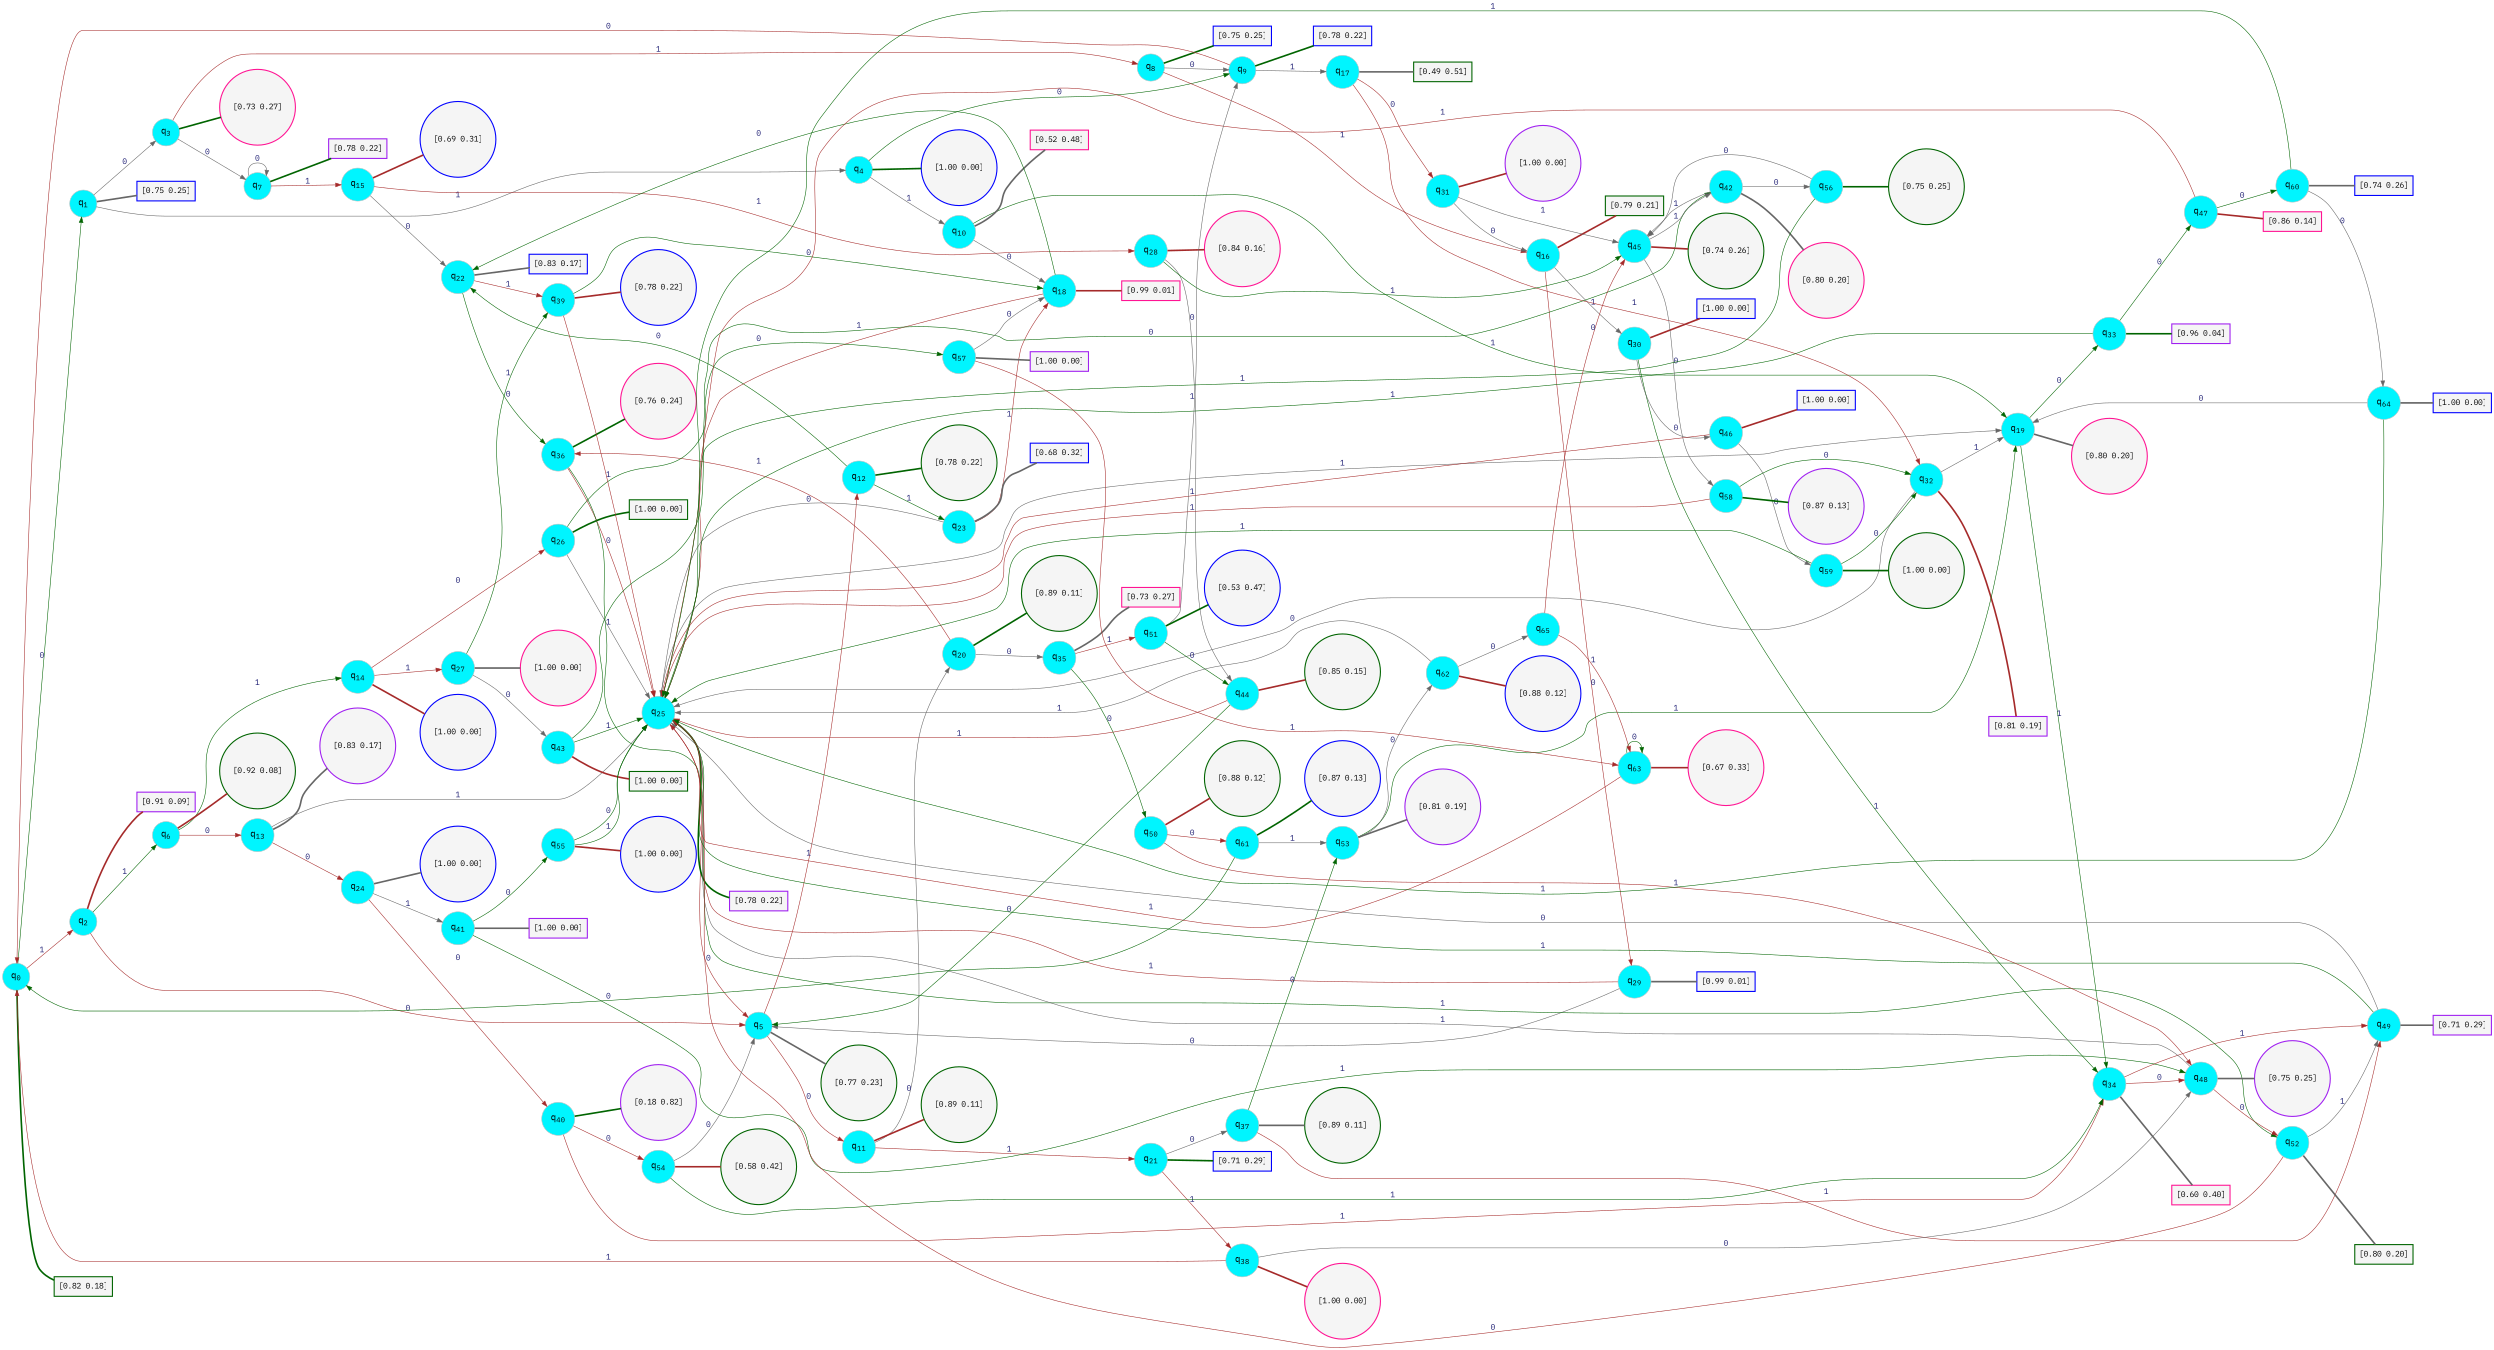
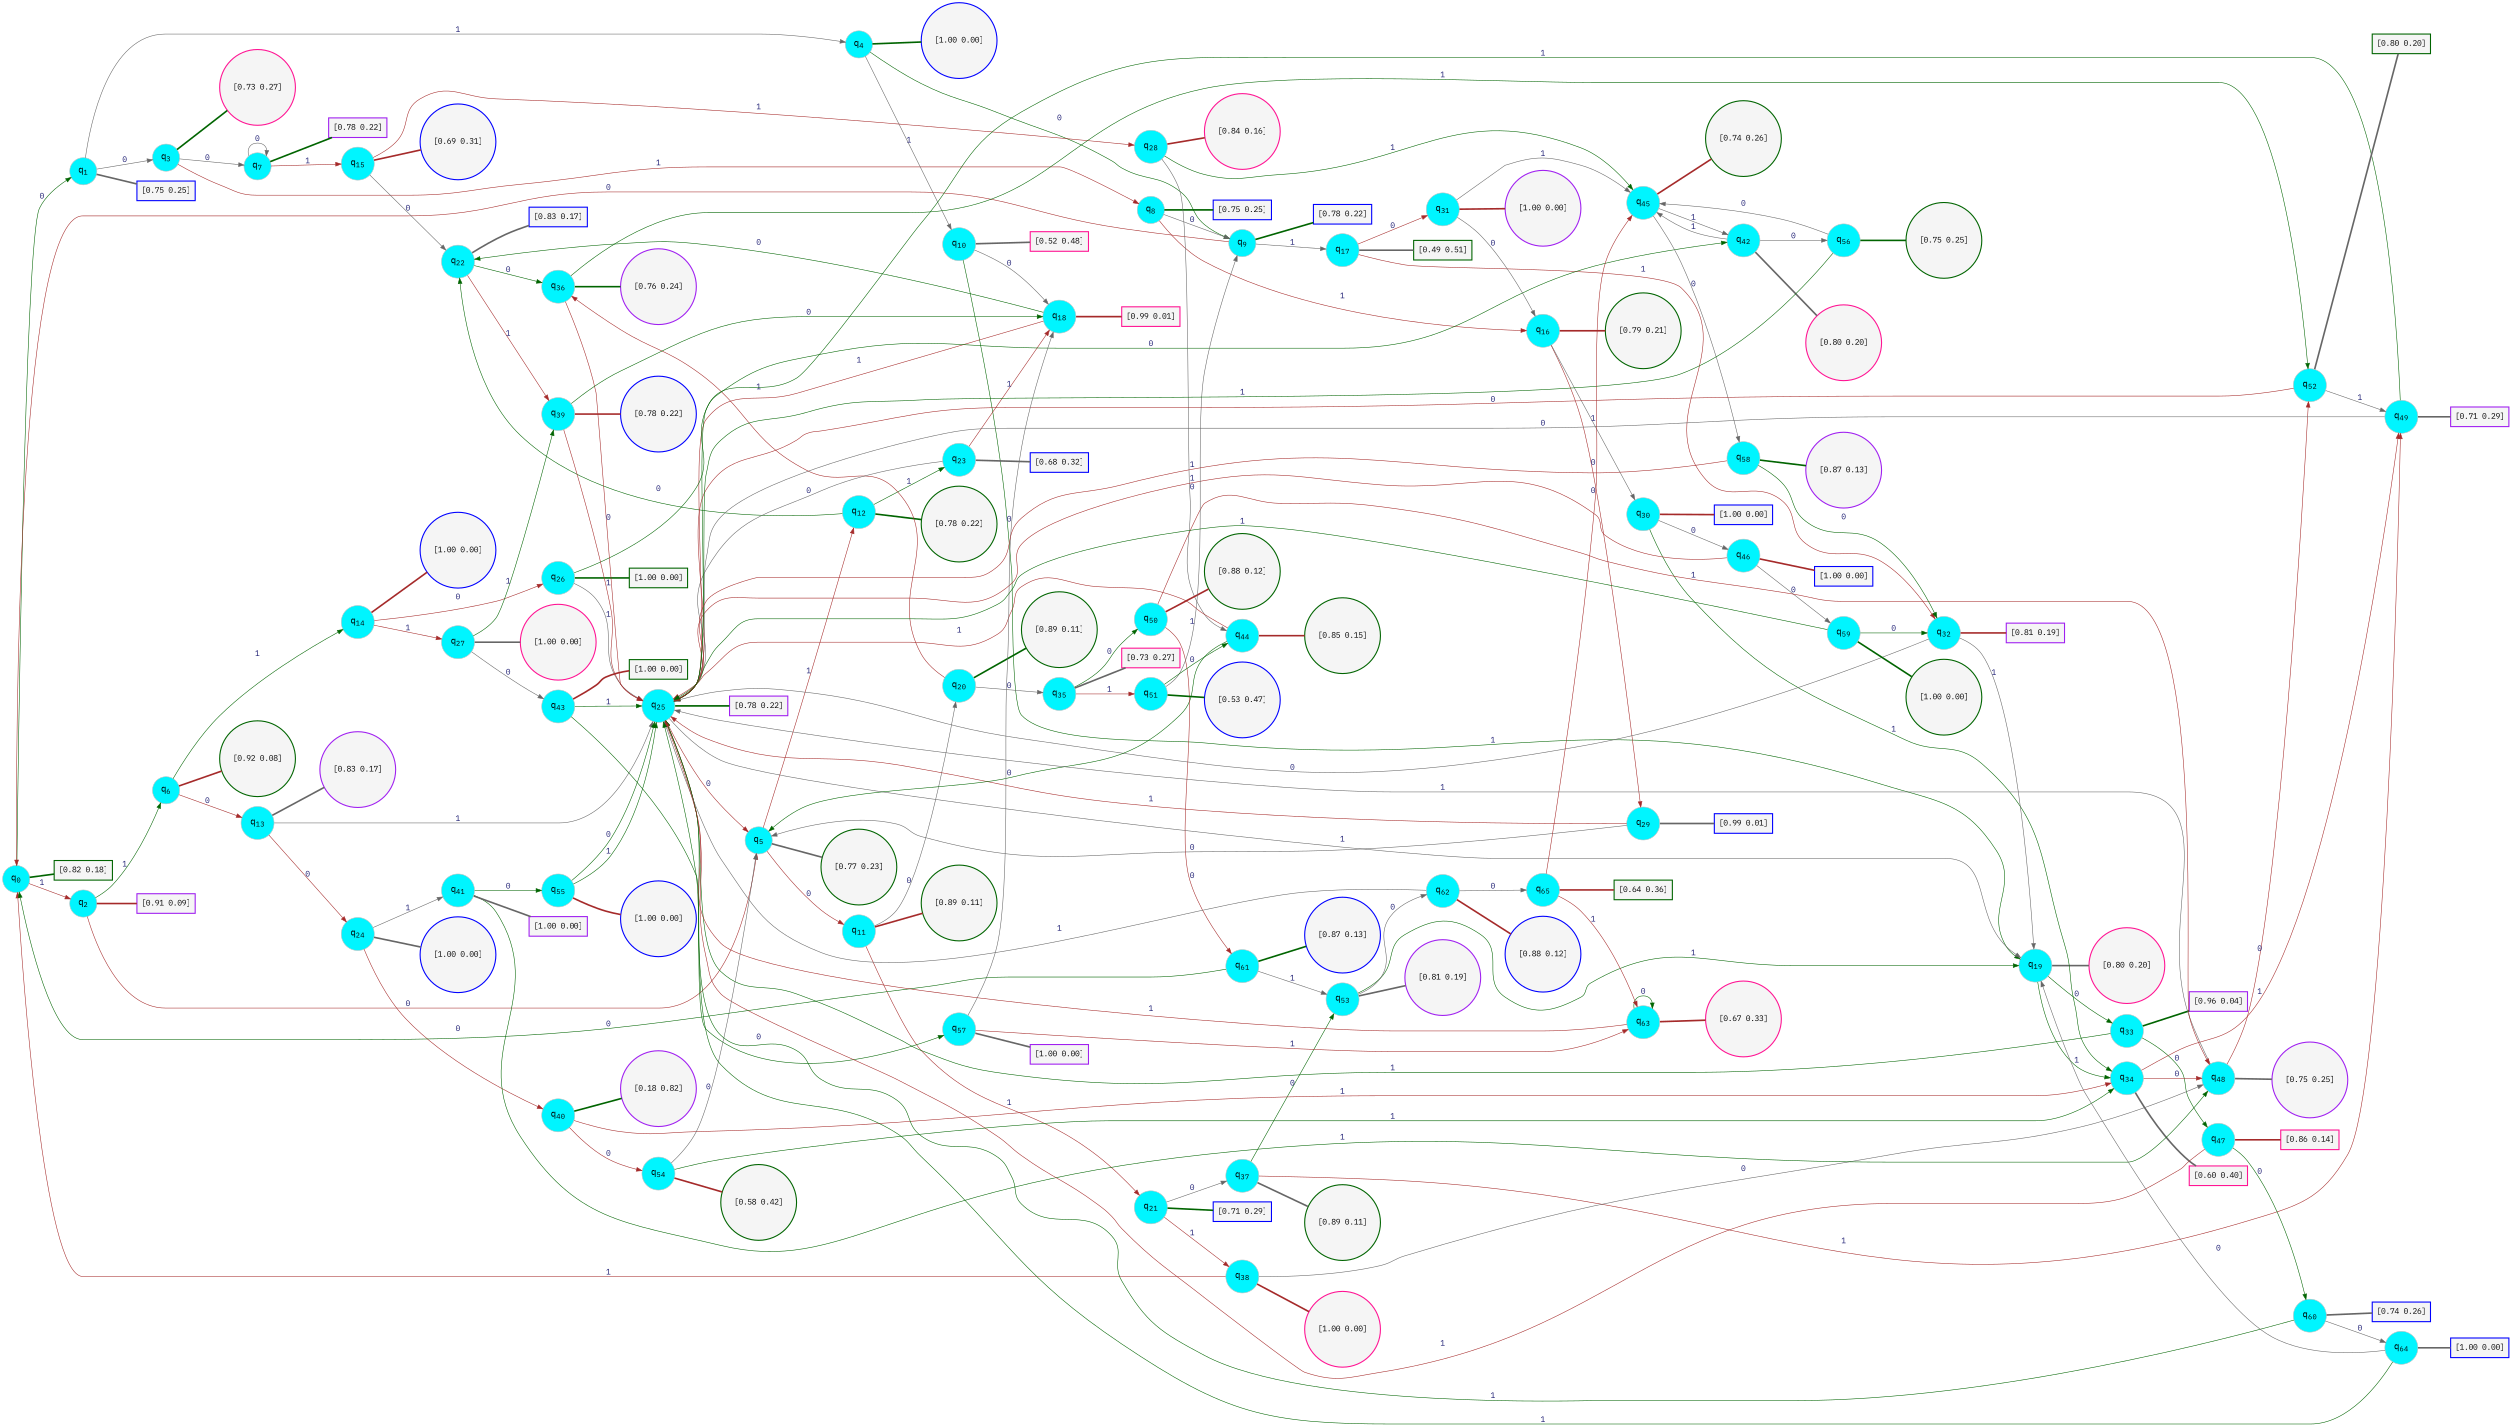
(1634, 206) -> (1643, 331)
(658, 401) -> (658, 287)
none -> (1643, 890)
